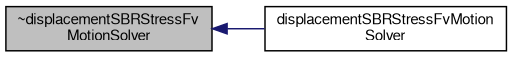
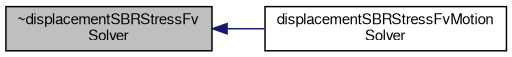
(109, 29) -> (109, 29)
